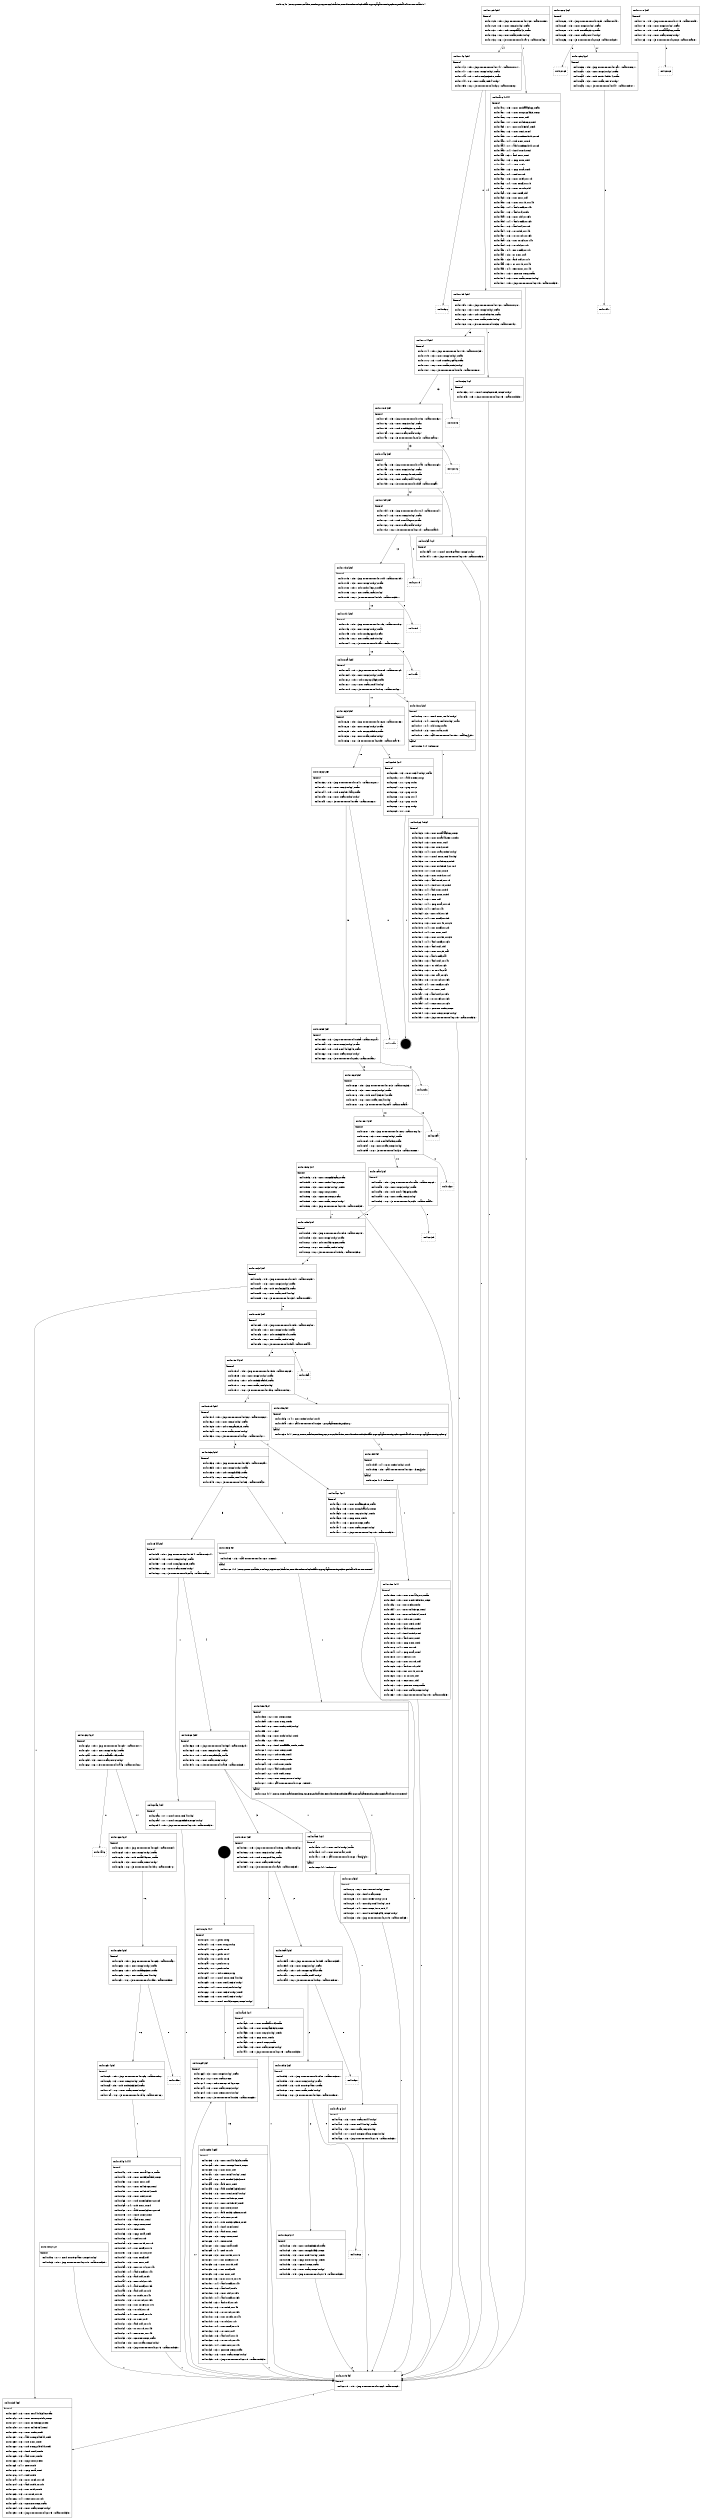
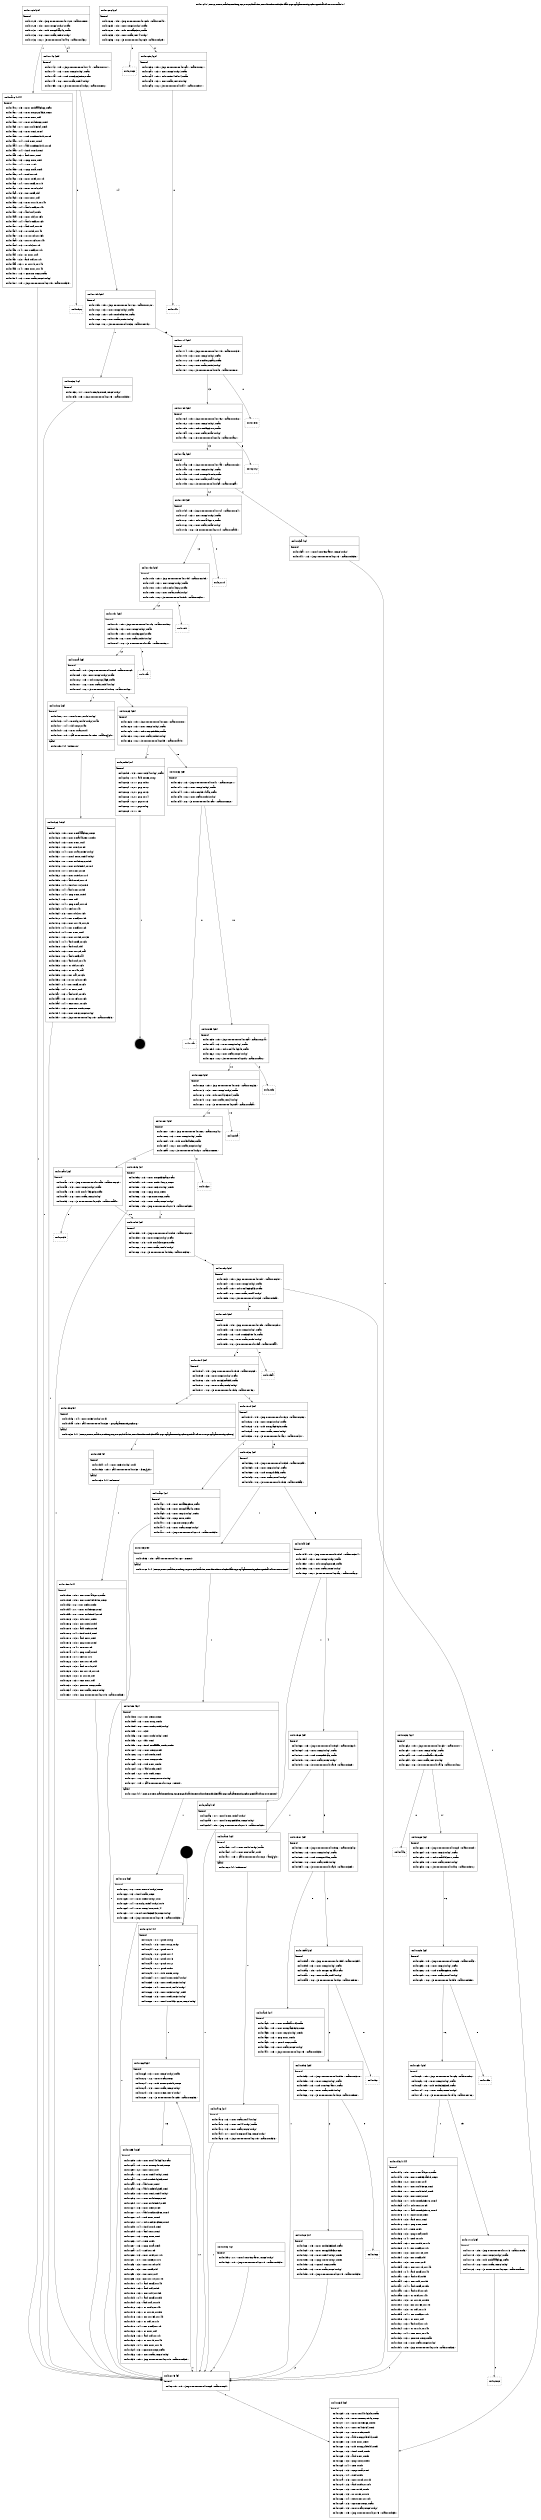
none -> (468, 2167)
